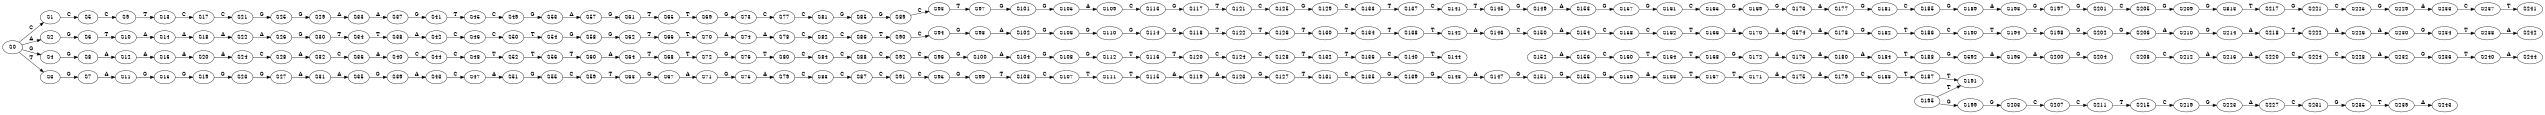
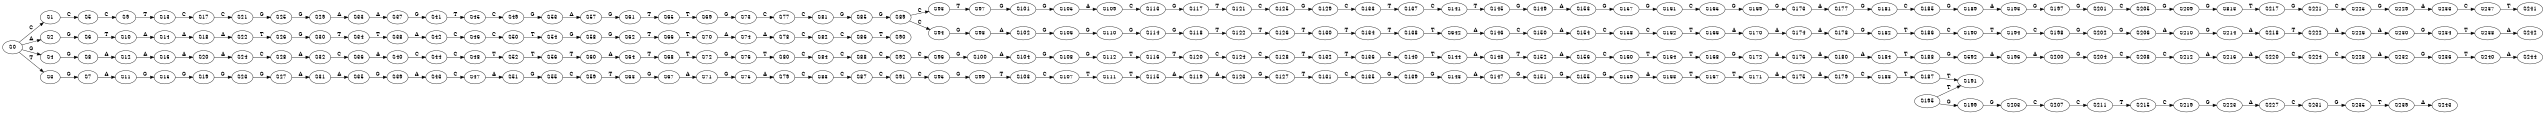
(1454, 33) -> (1454, 33)
(1799, 33) -> (1799, 33)
(262, 35) -> (262, 35)
(918, 37) -> (918, 25)
none -> (1497, 57)
none -> (2120, 57)
